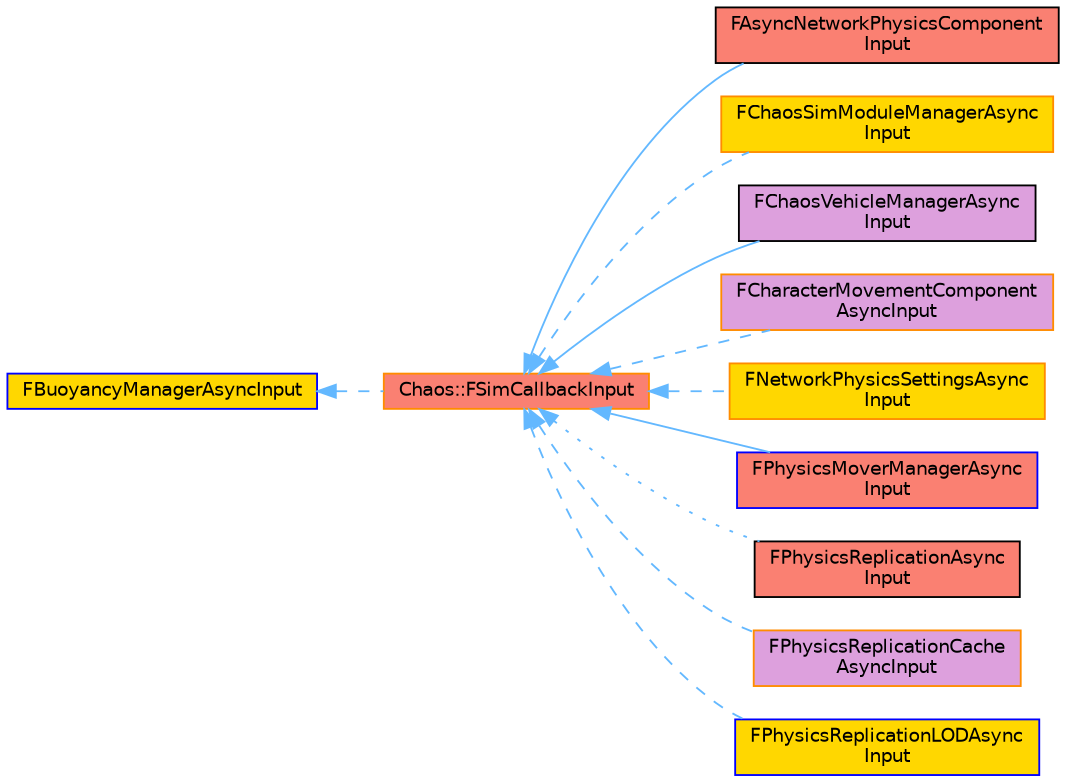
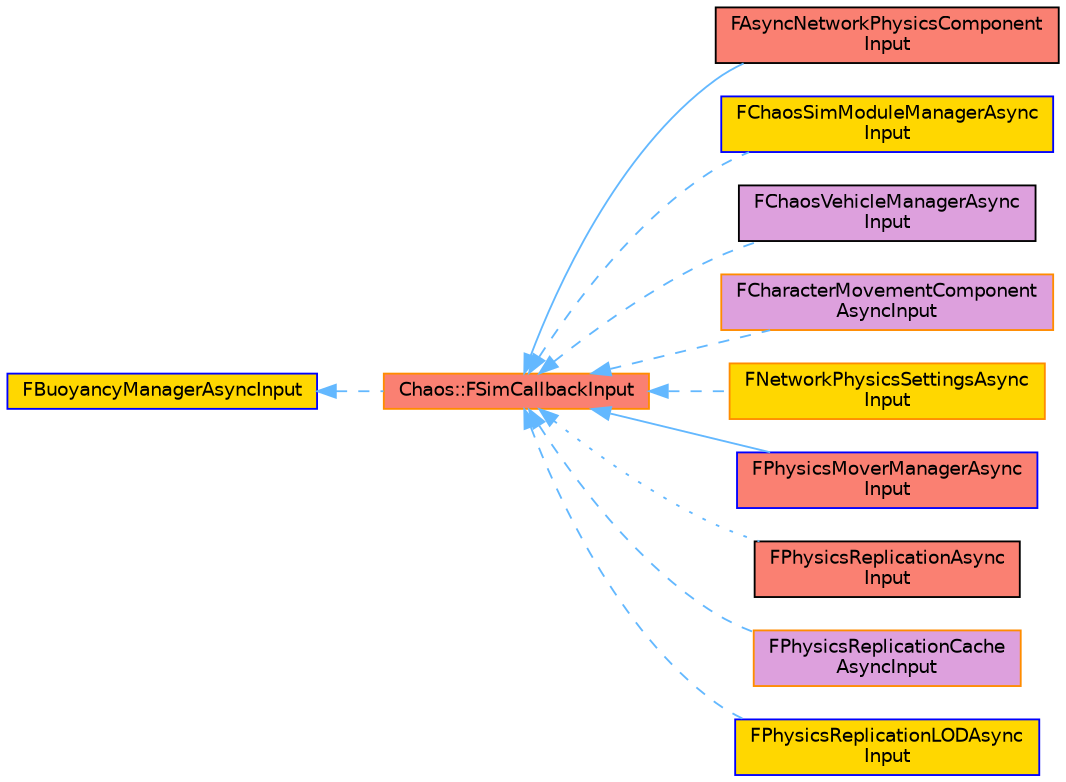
(887, 124) -> (887, 124)
(652, 292) -> (652, 292)
